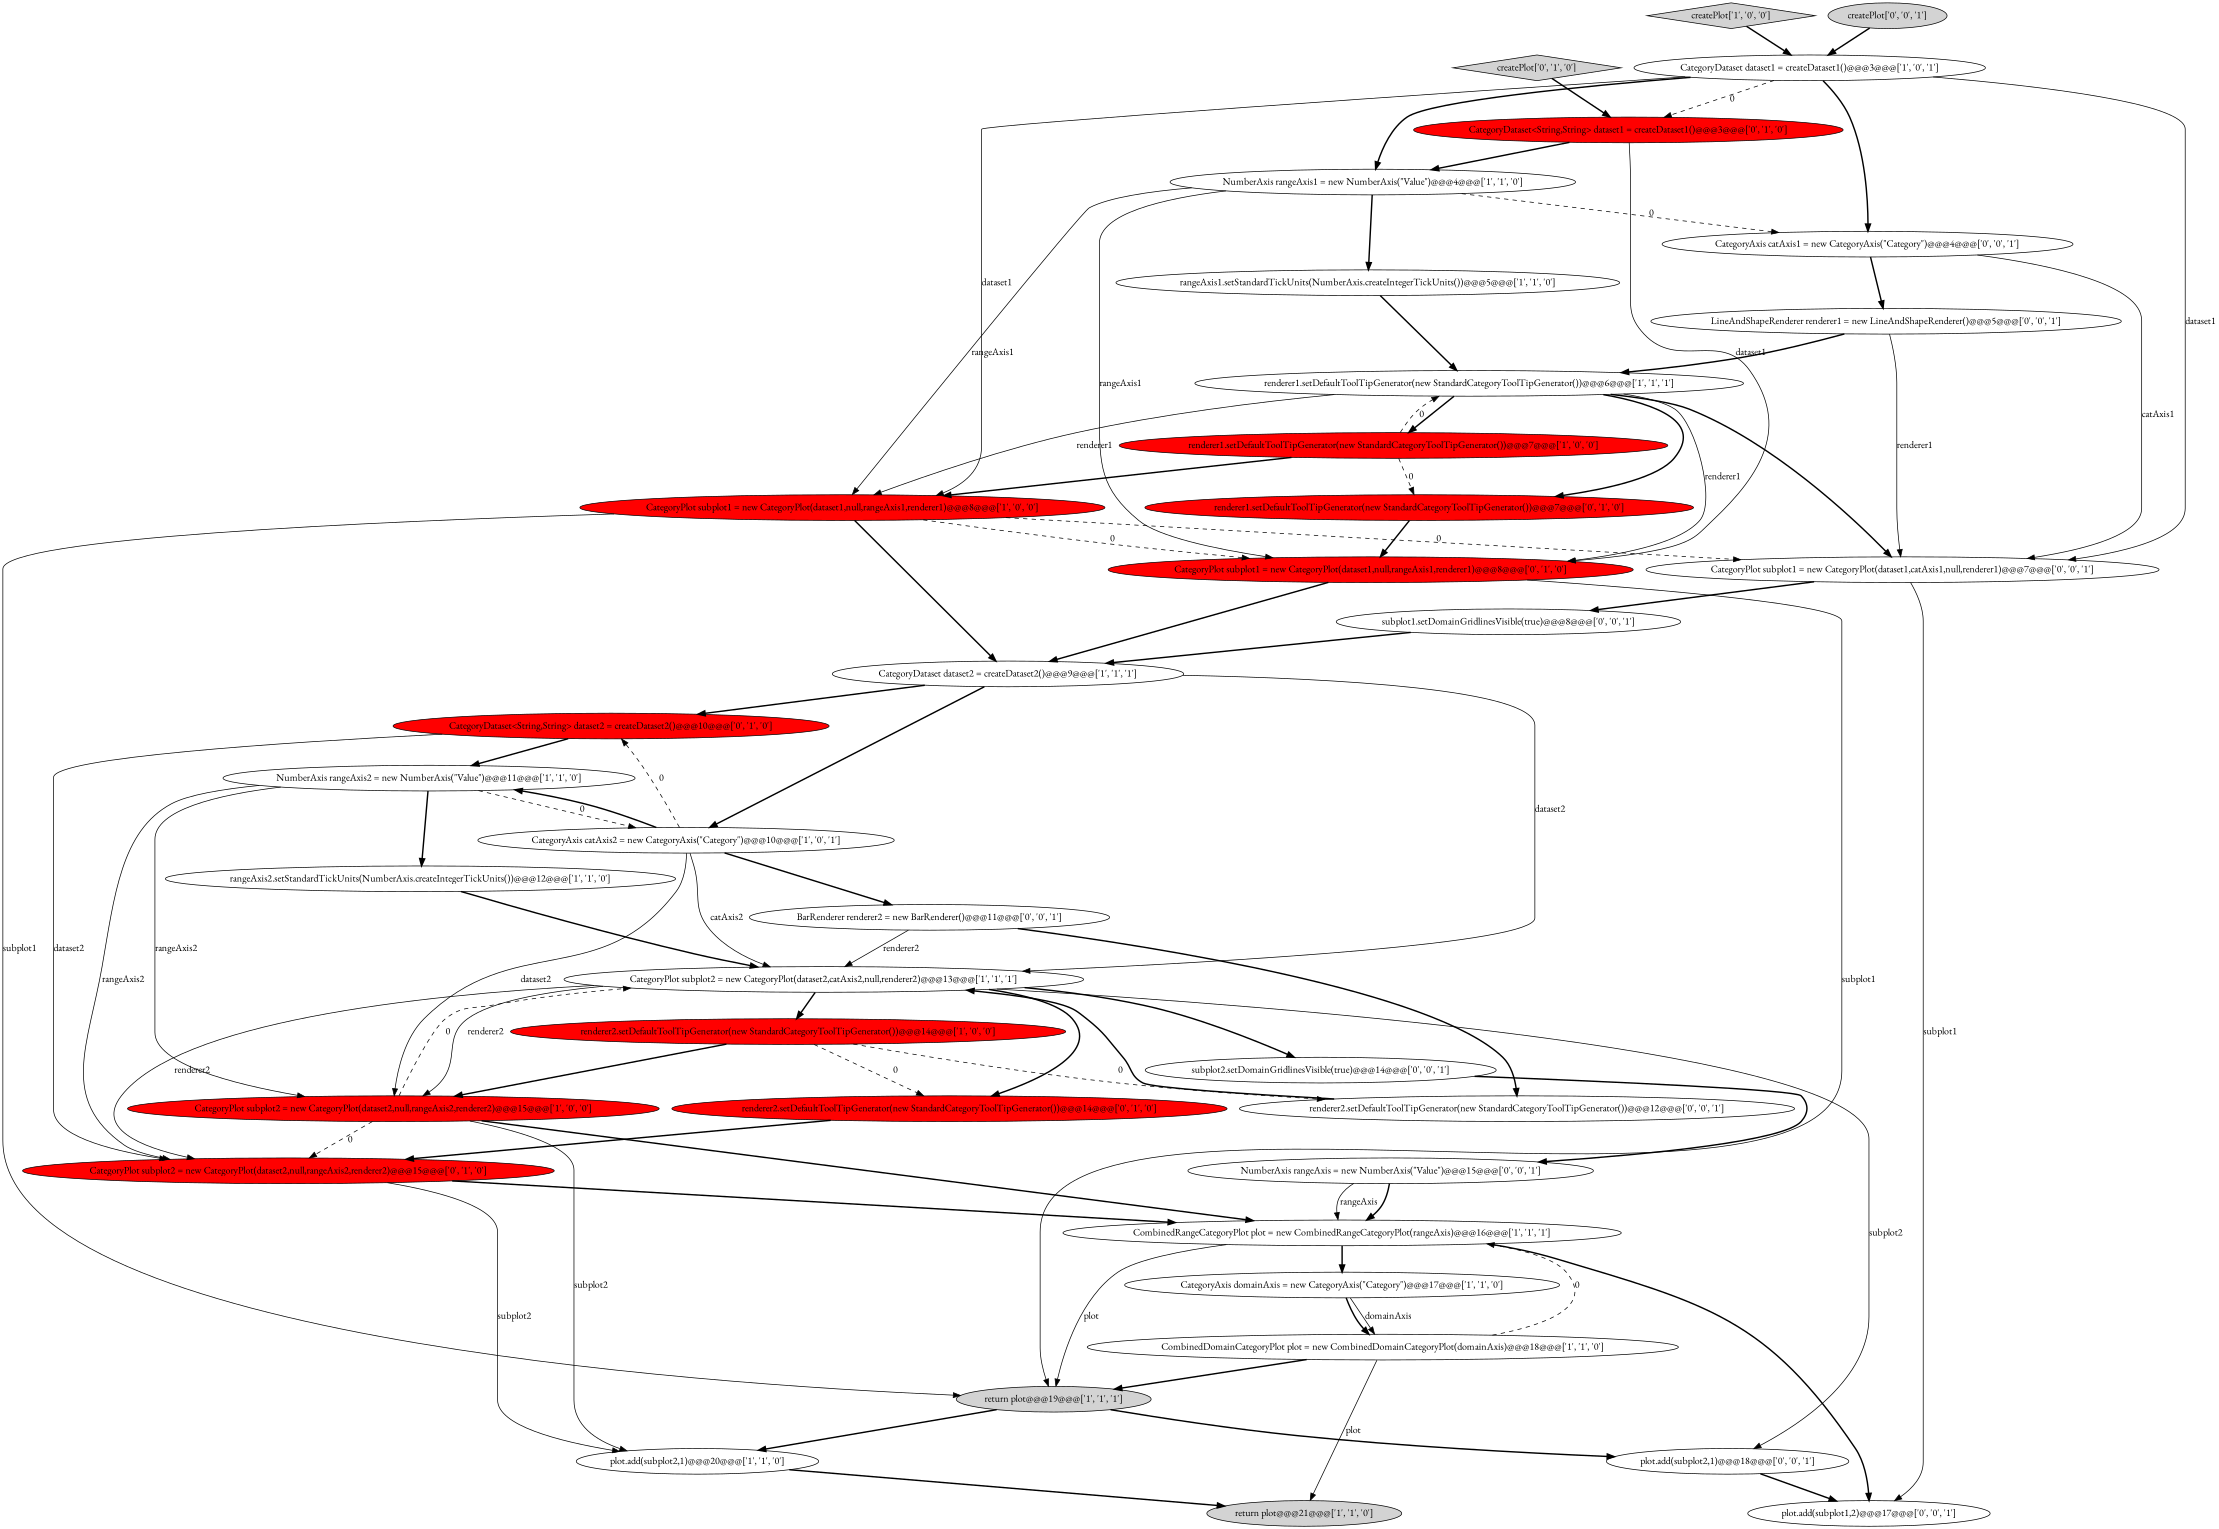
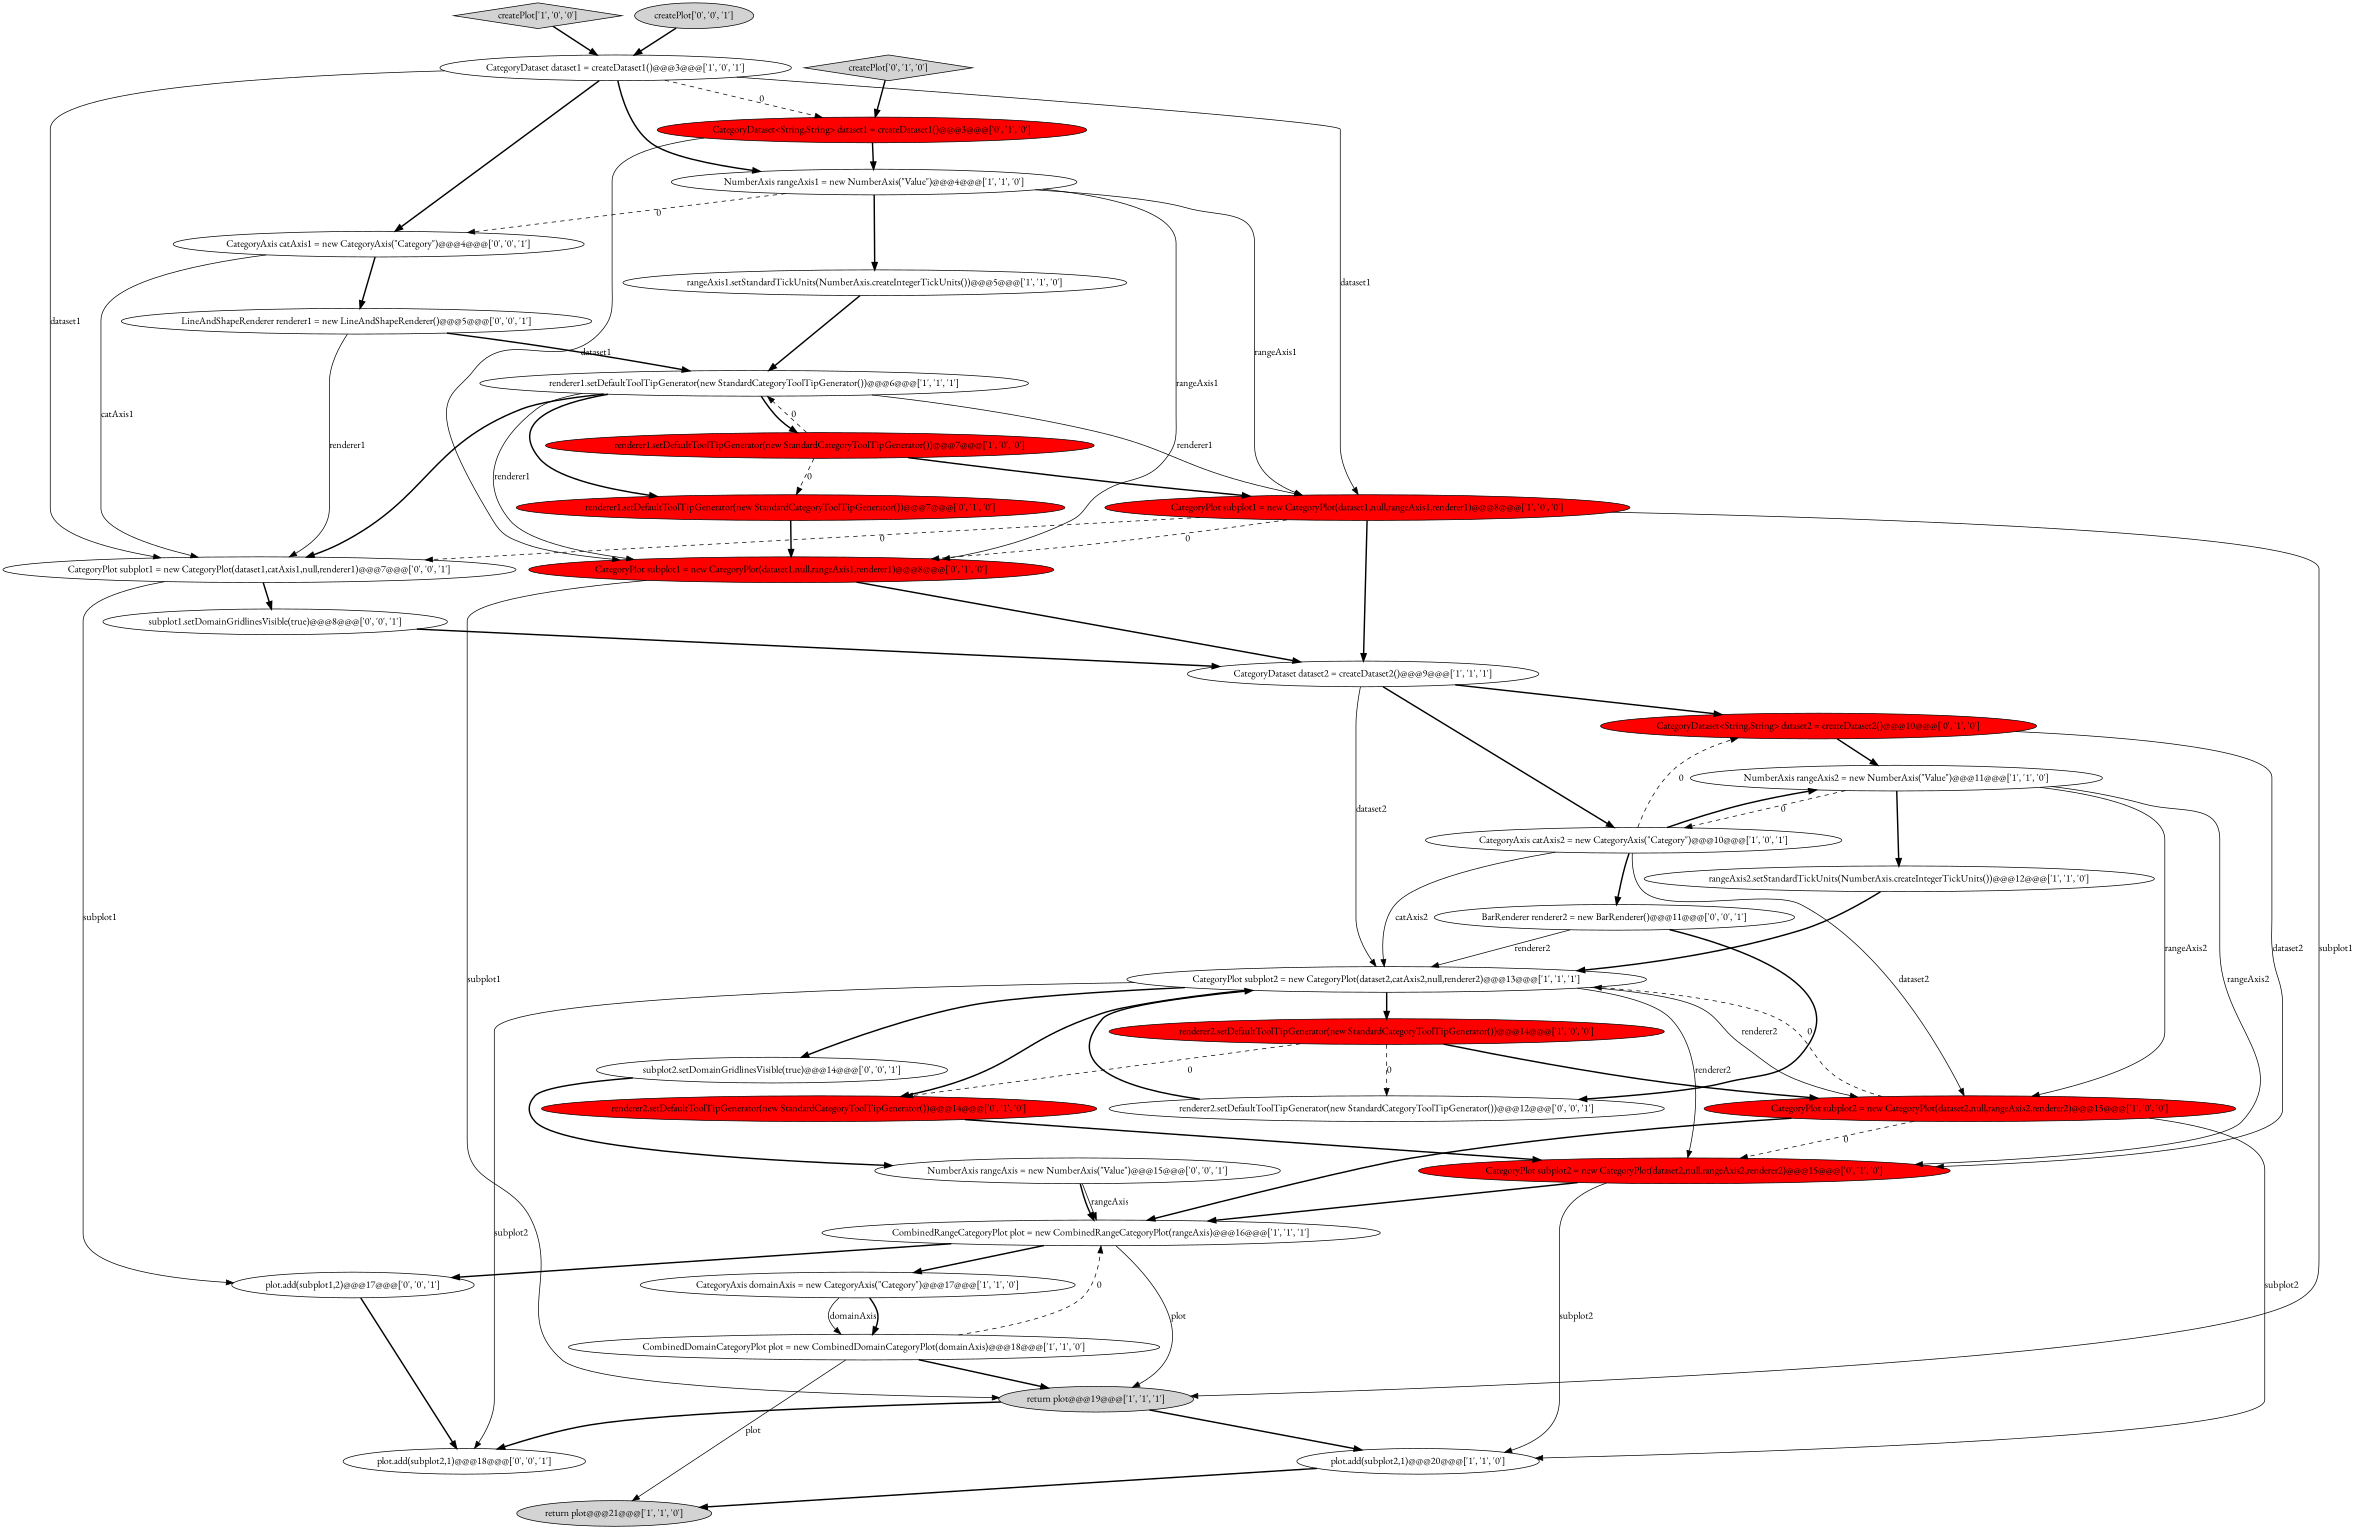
(1795, 1486) -> (407, 1370)
